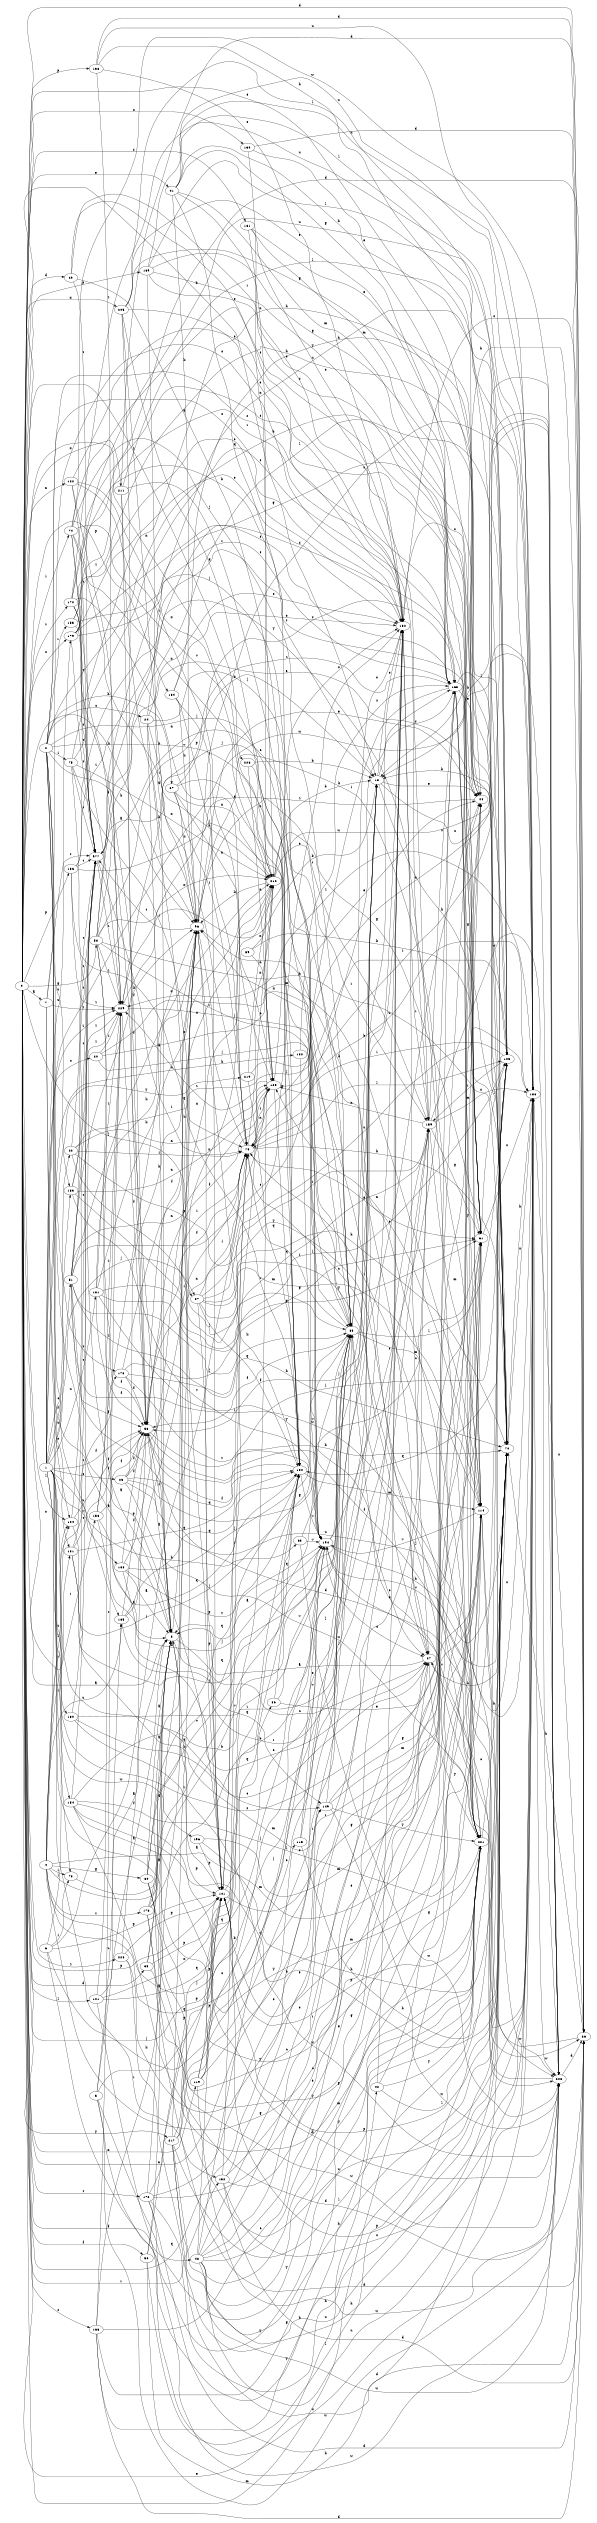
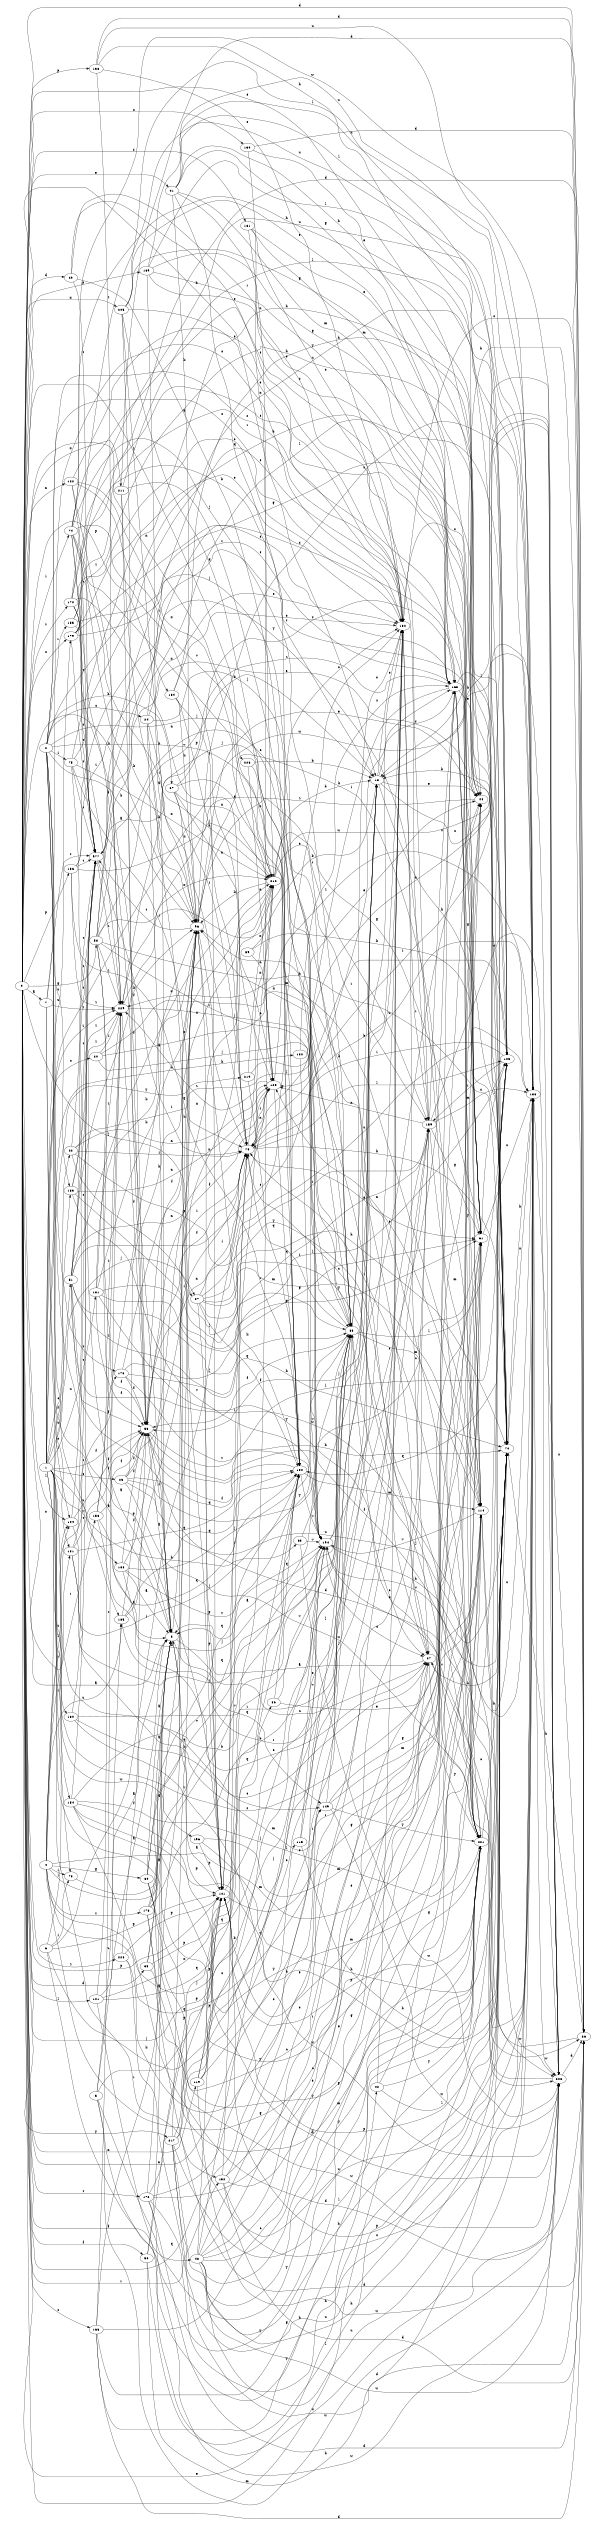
none -> (478, 688)
none -> (119, 746)
(300, 1495) -> (300, 1495)
